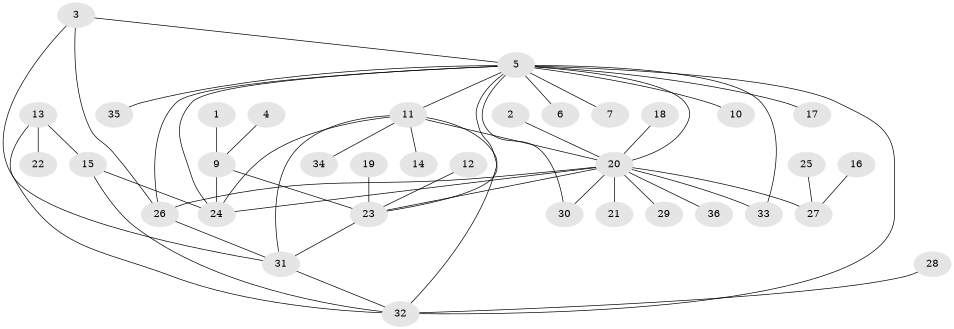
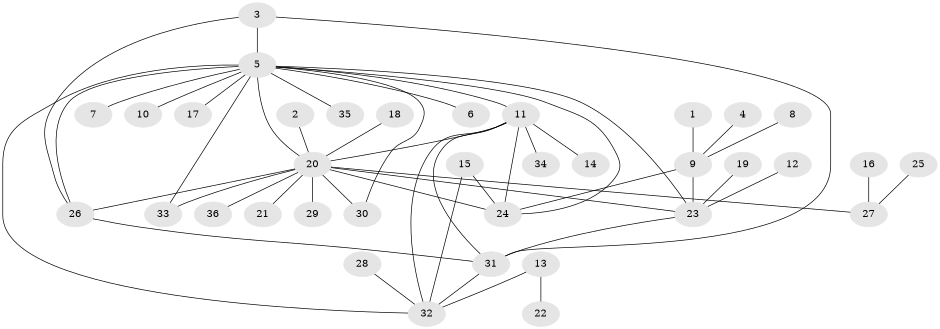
none -> (793, 115)
(63, 140) -> none
